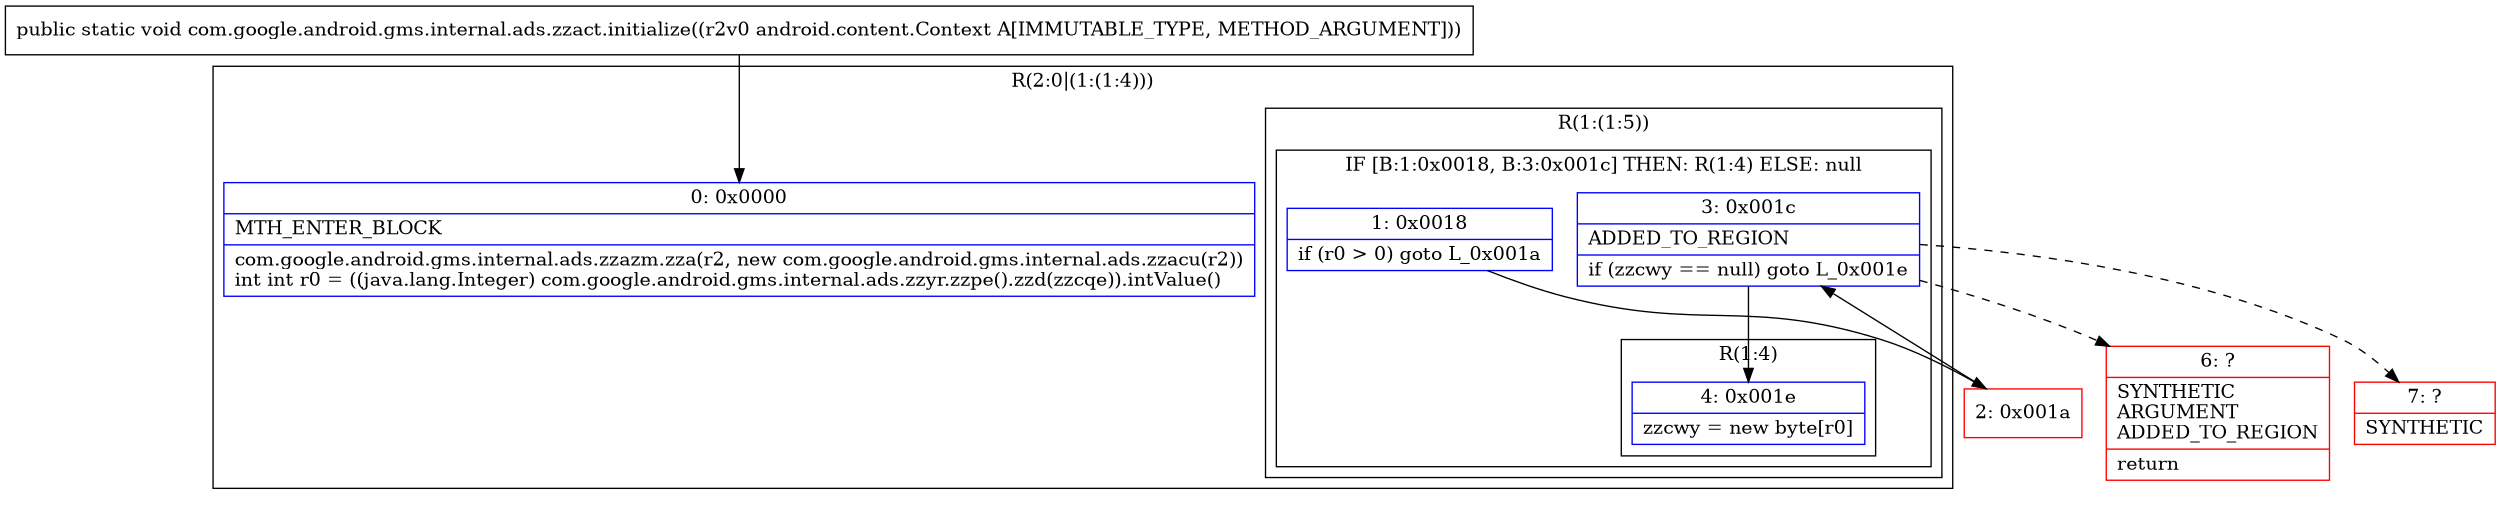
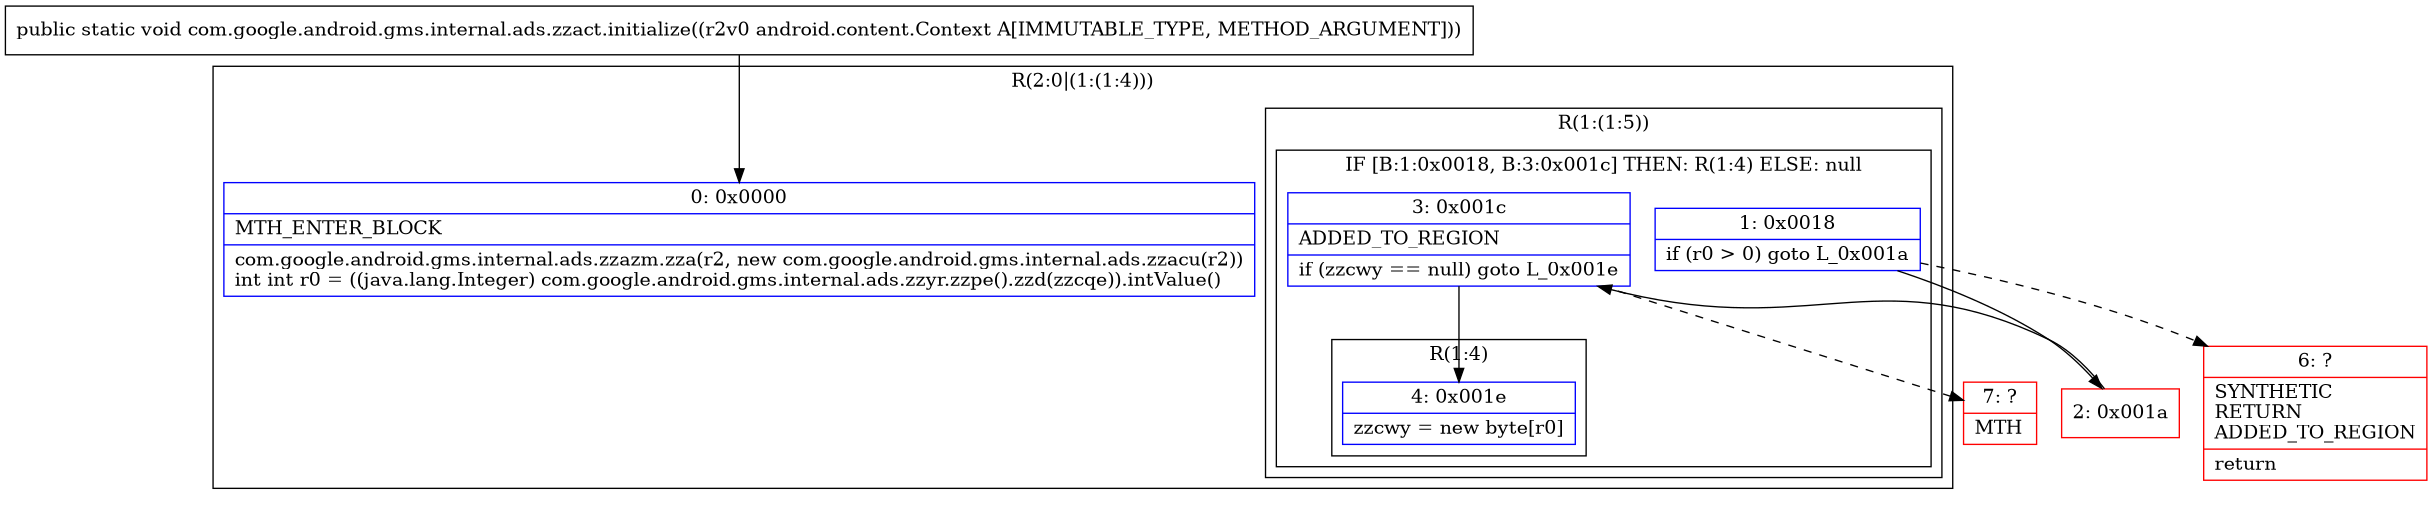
(2009, 307) -> (2060, 296)
(2178, 413) -> (2258, 413)
(2425, 428) -> (1999, 428)
